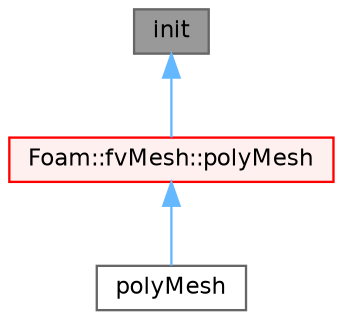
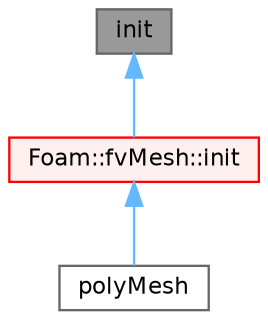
(171, 160) -> (134, 160)
